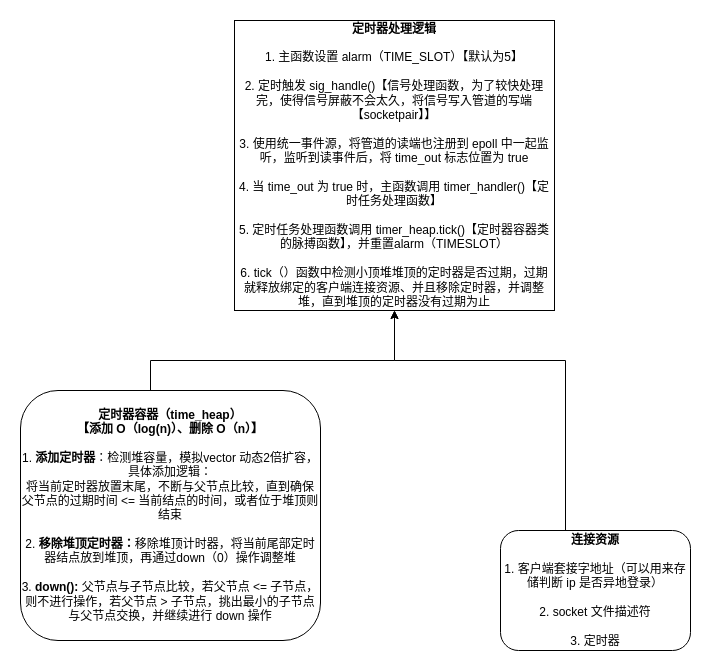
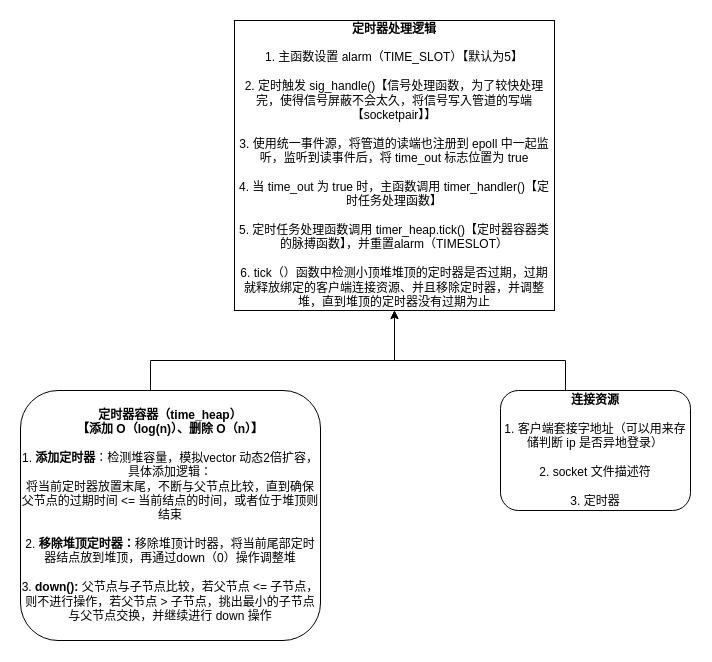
(596, 591) -> (596, 451)
